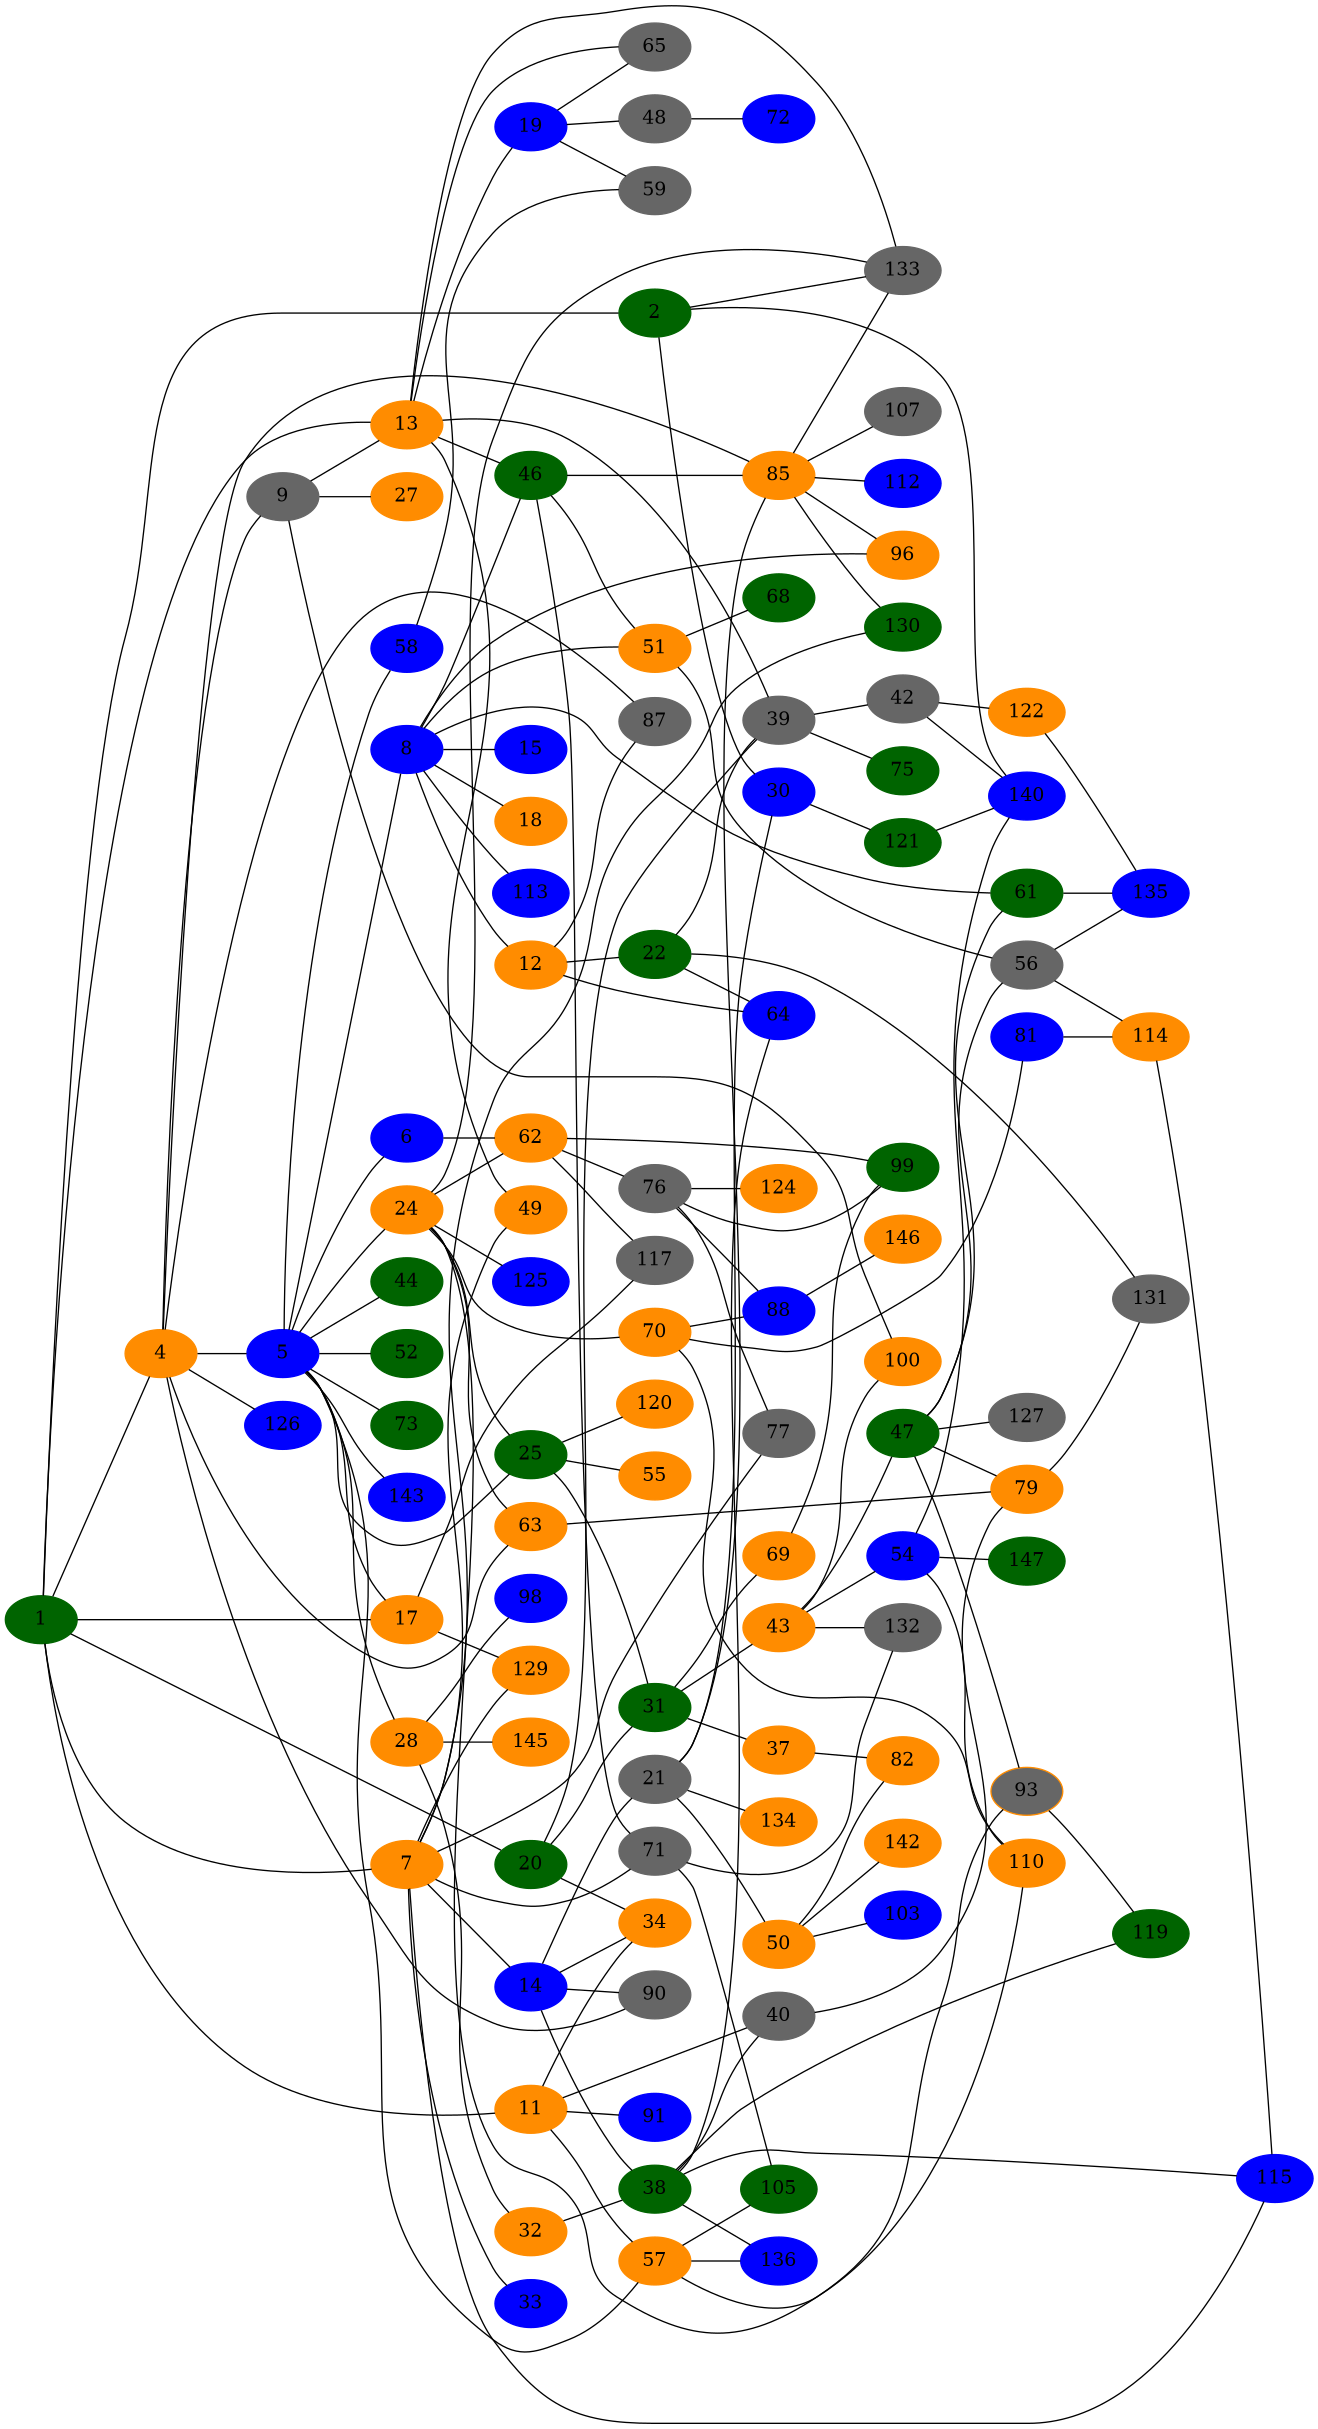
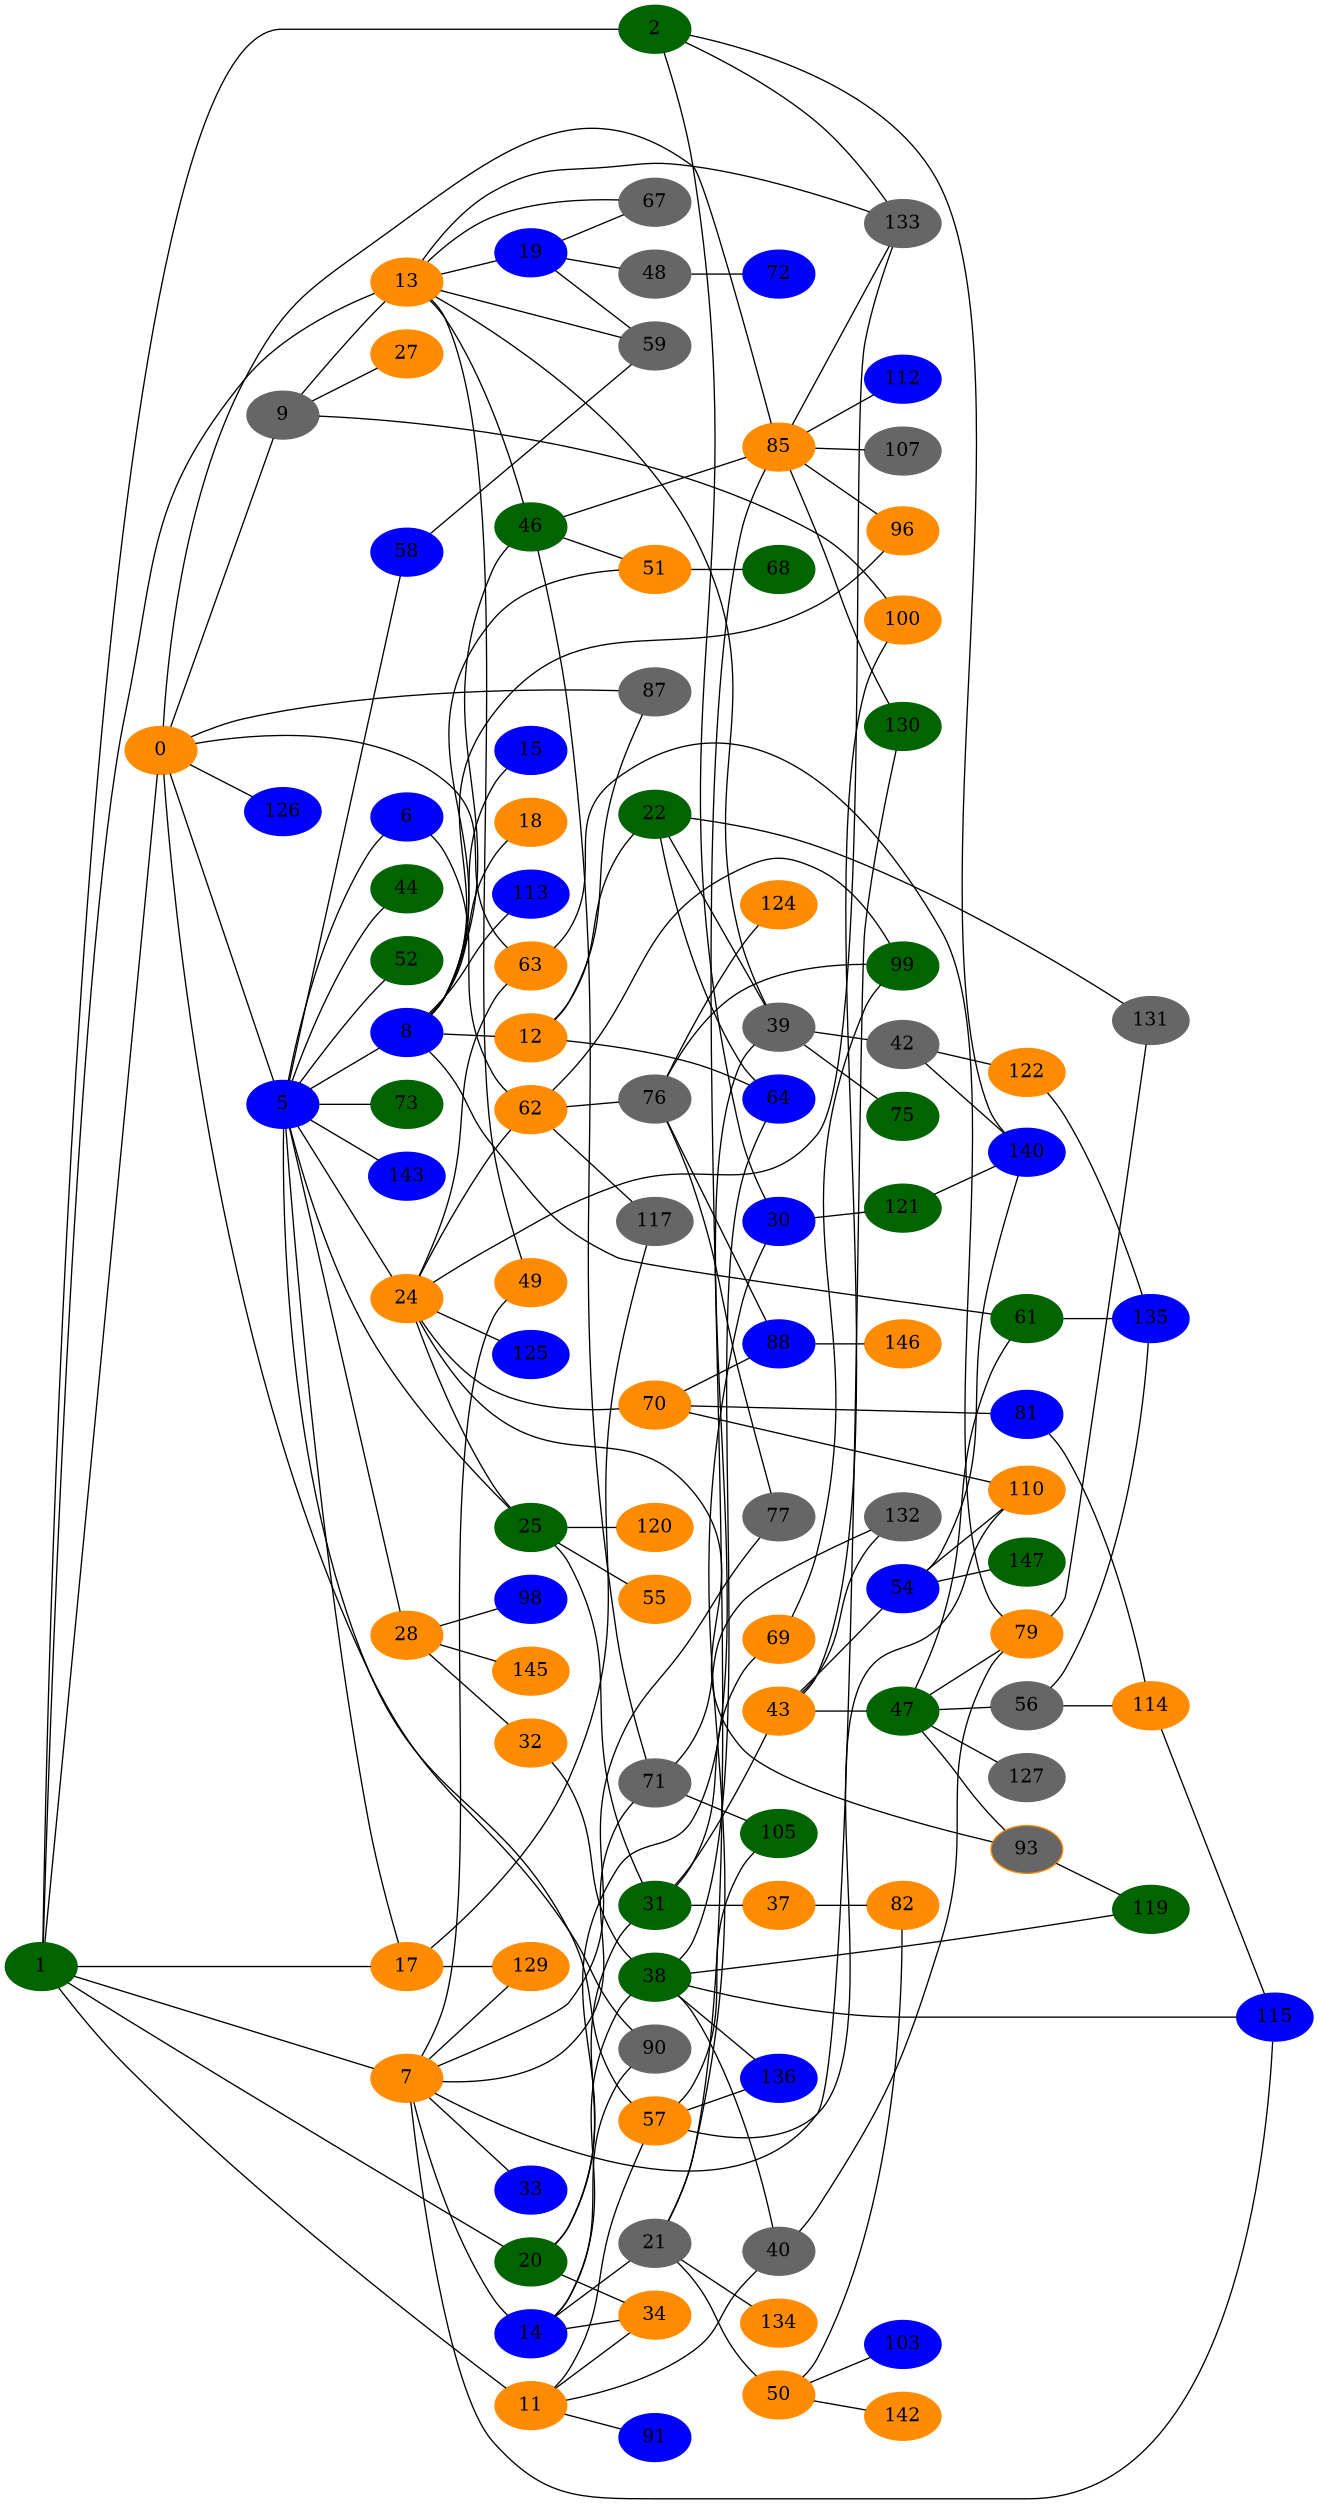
(655, 47) -> (655, 202)
none -> (531, 314)
(782, 865) -> none
(161, 1354) -> (161, 750)
